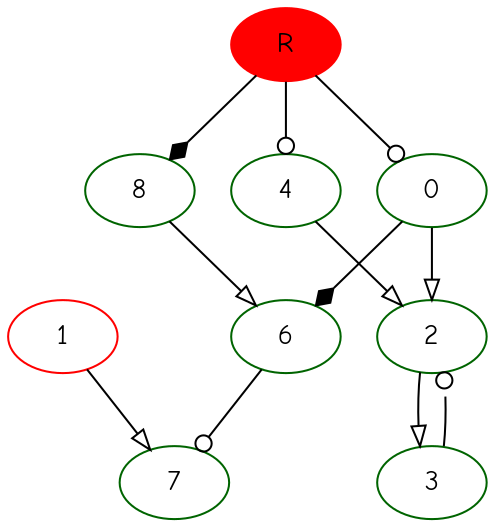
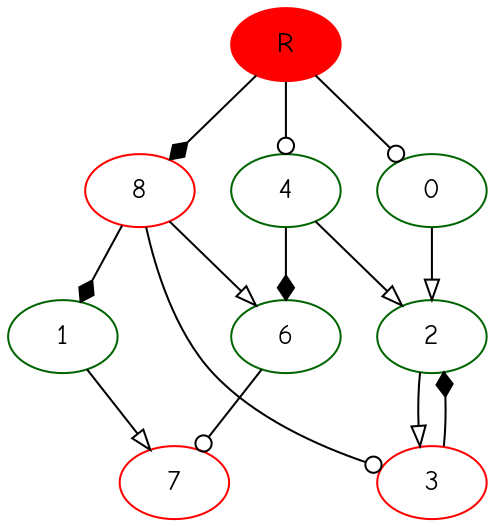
(140, 191) -> (140, 191)
none -> (107, 253)
(368, 255) -> (286, 252)
(63, 337) -> (63, 337)
none -> (219, 379)
(445, 421) -> (445, 421)
(174, 483) -> (174, 483)
(432, 483) -> (432, 483)
